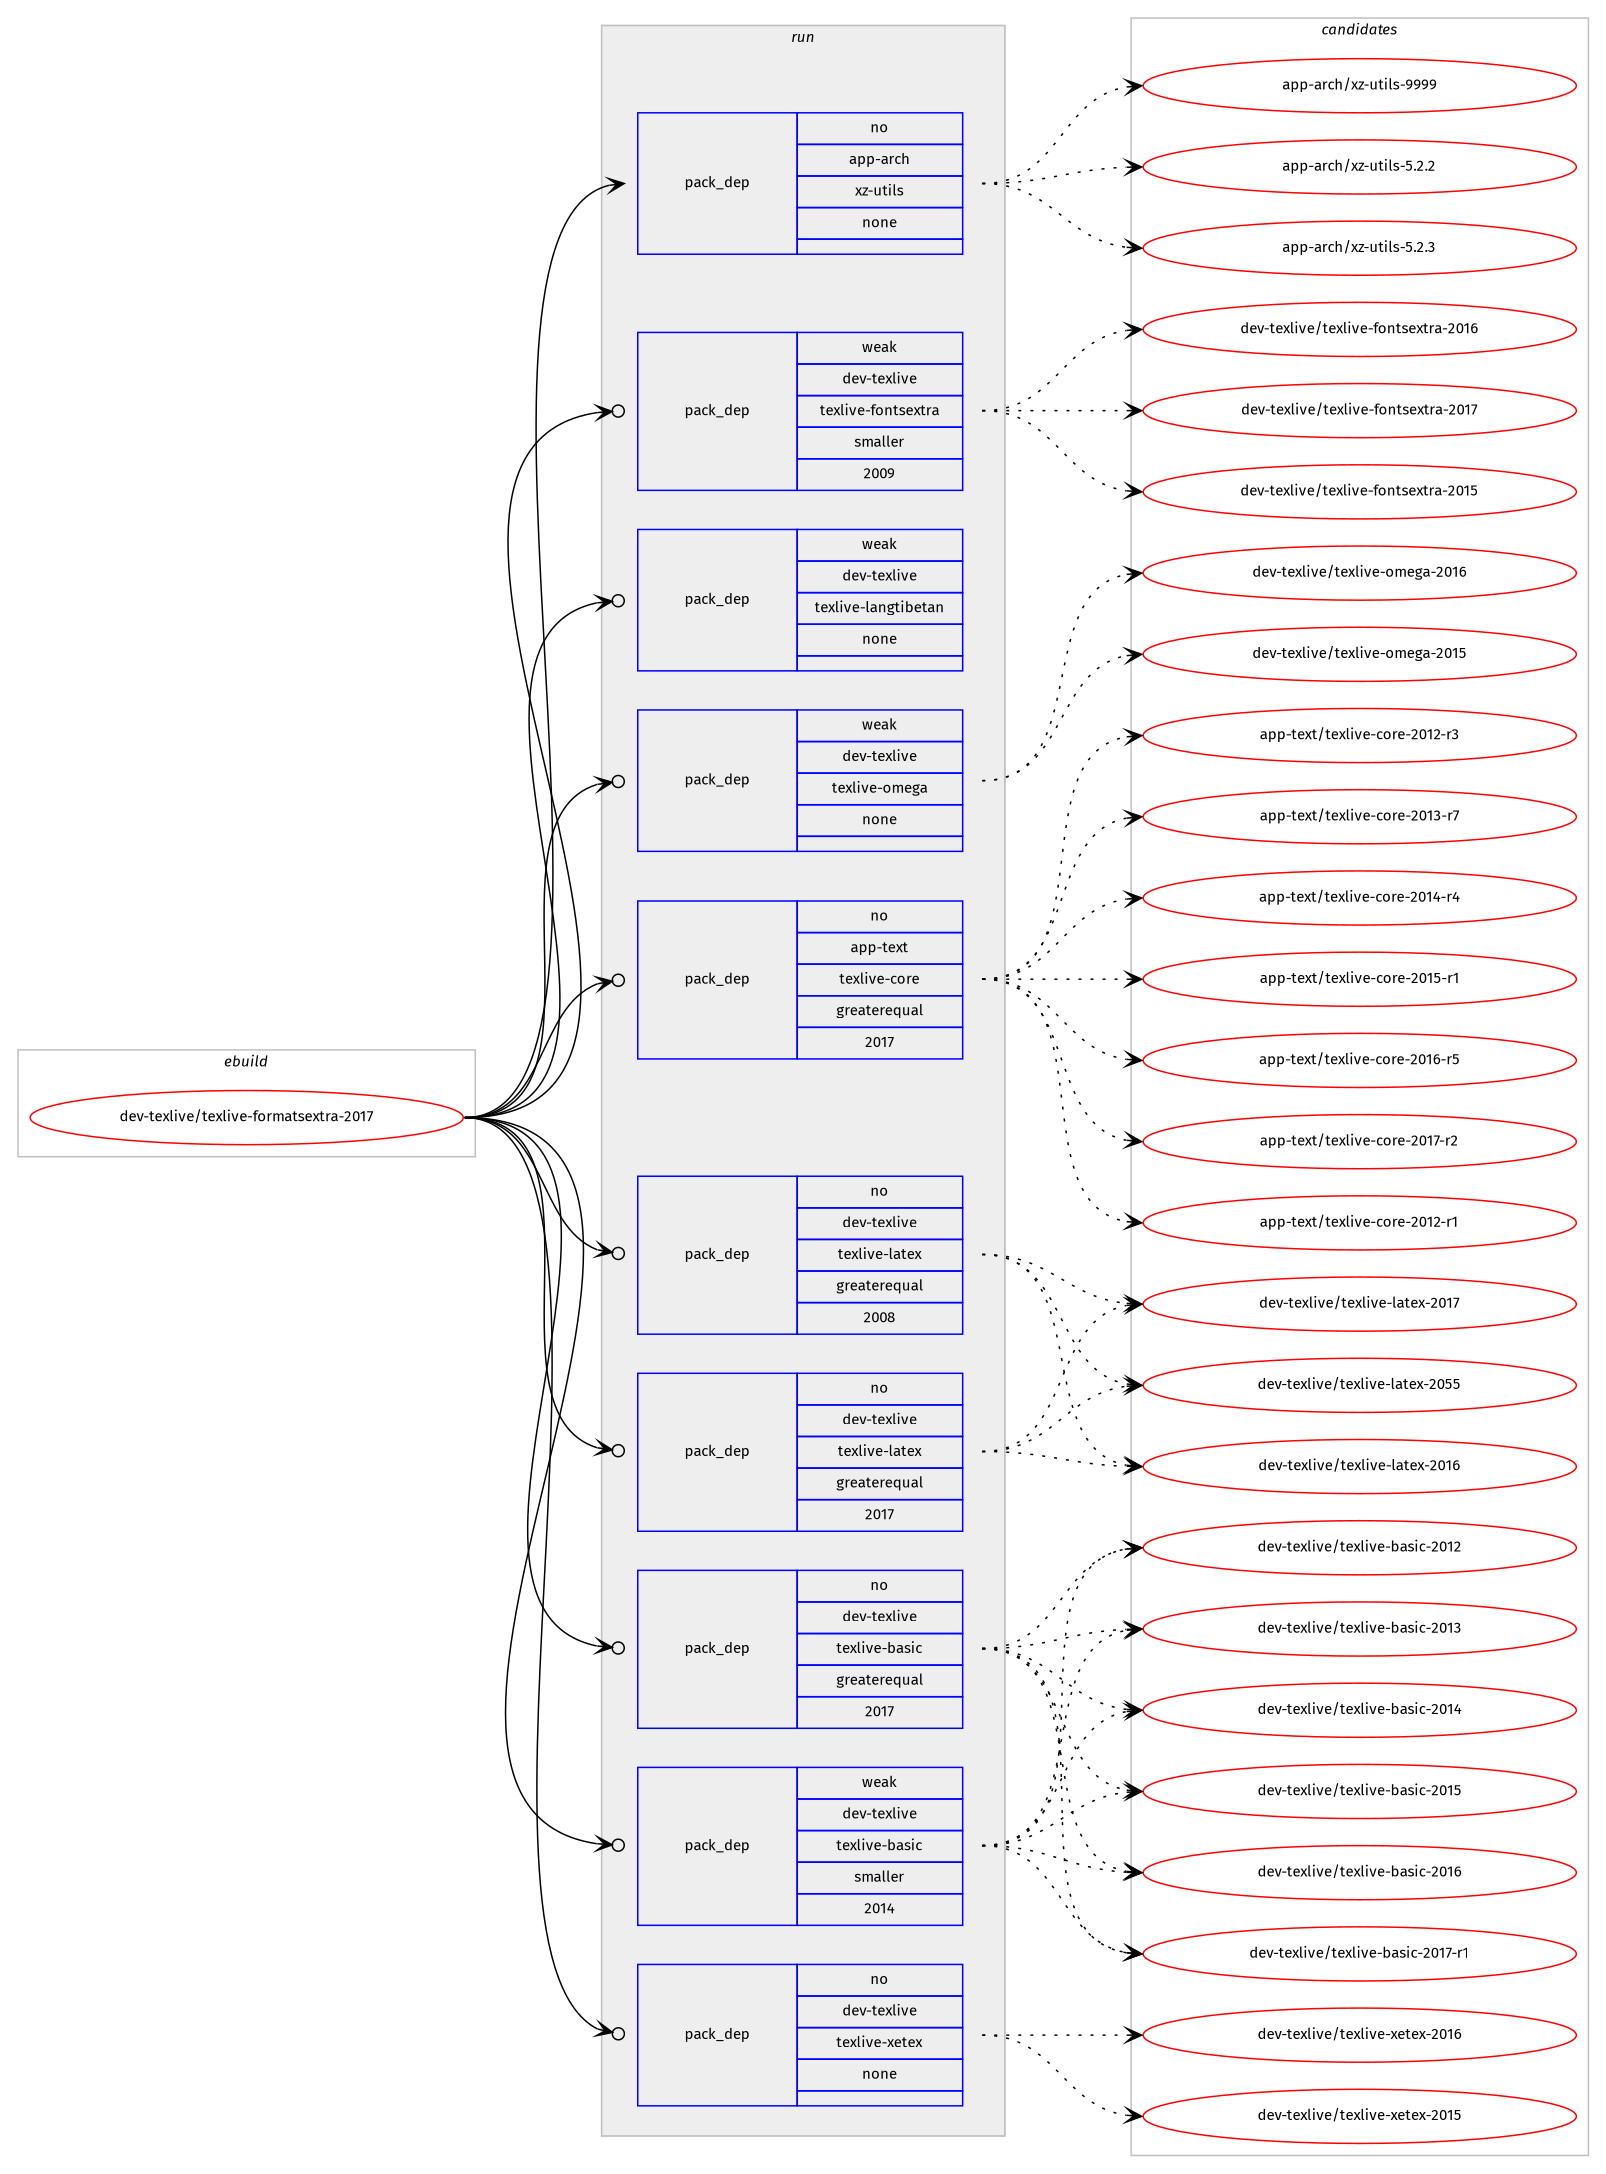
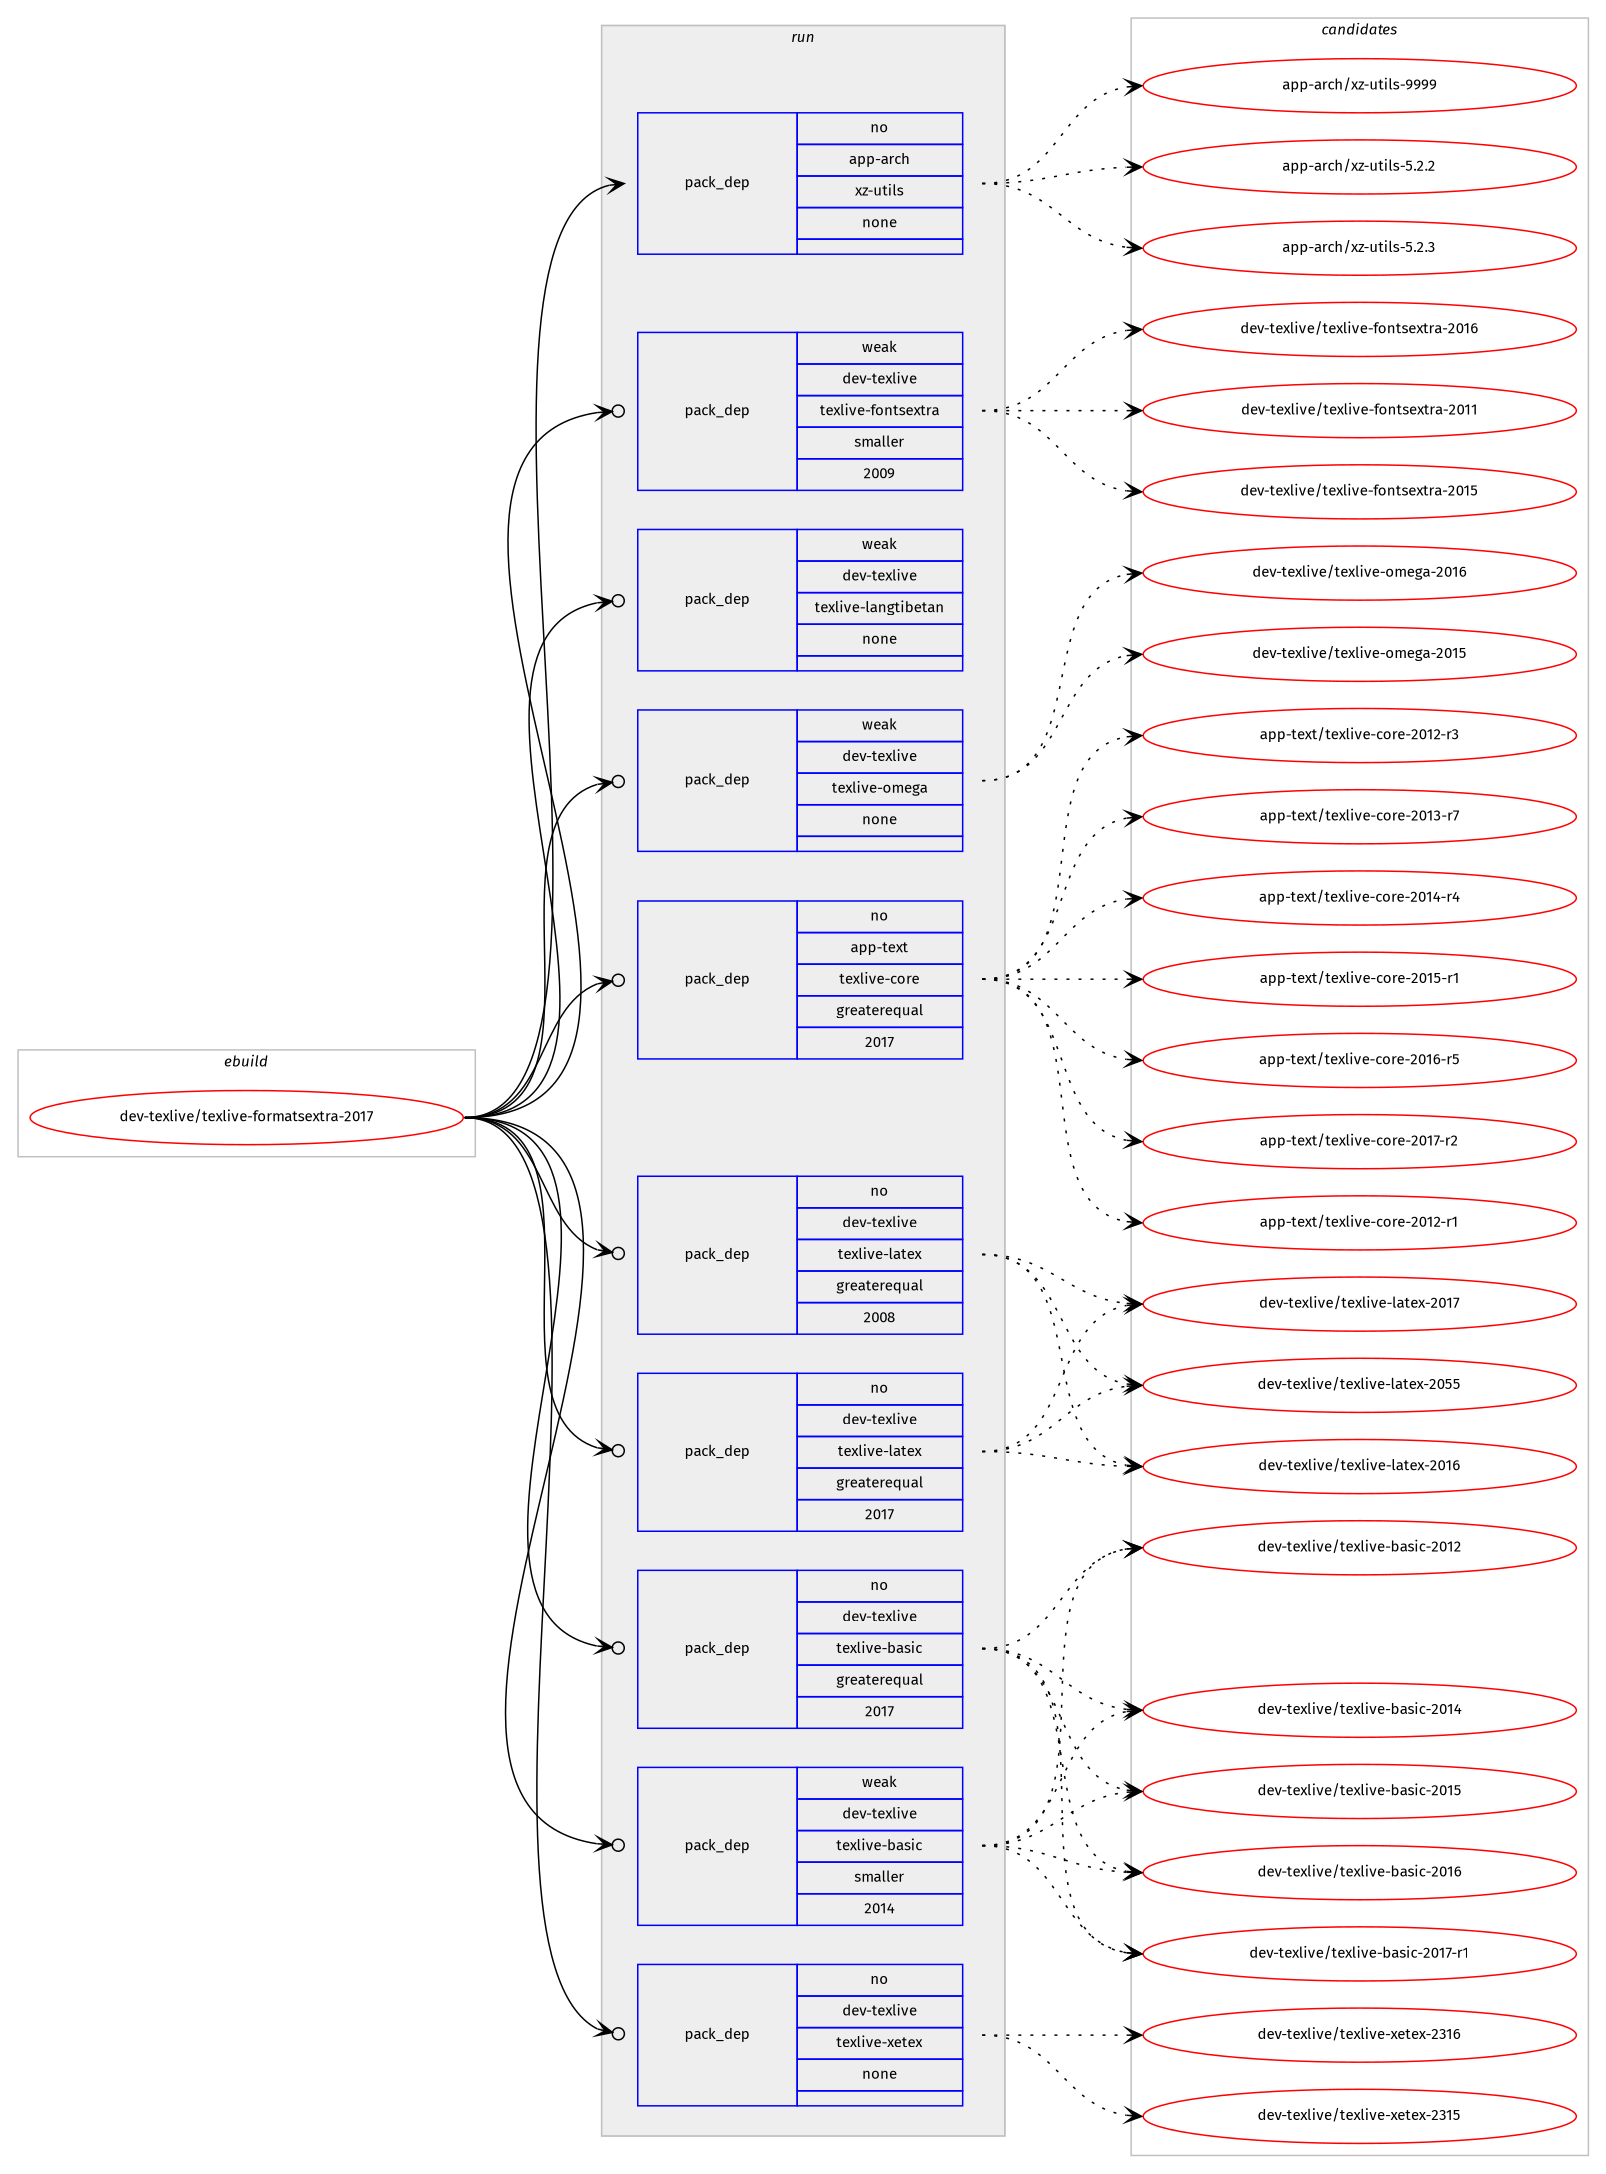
(1360, 411) -> (1360, 411)
(1360, 1629) -> none
(1360, 2035) -> (1360, 2035)
(1360, 2116) -> (1360, 2116)
